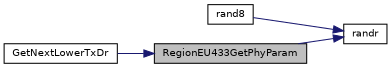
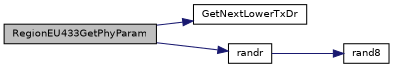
(293, 23) -> (303, 54)
(131, 54) -> (170, 24)
